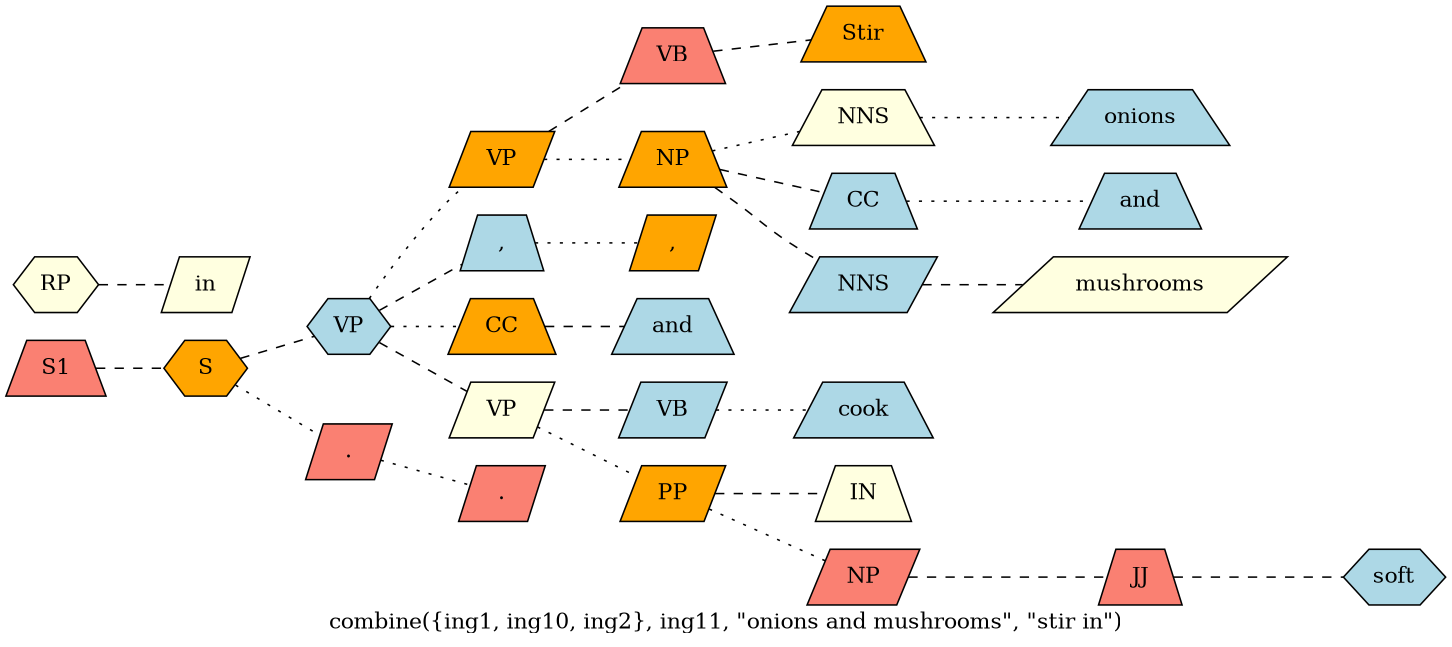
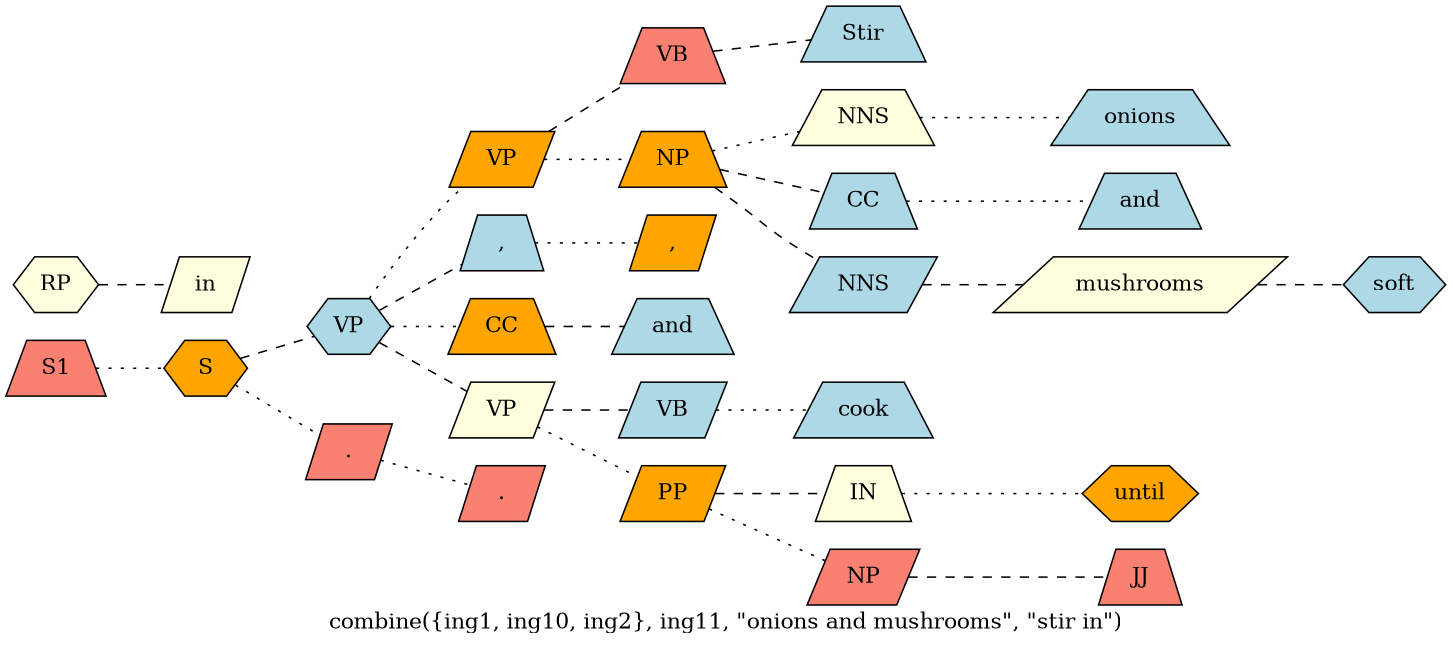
(863, 34) -> (863, 34)
(130, 368) -> (130, 368)
none -> (1140, 494)
(1258, 577) -> (1301, 285)
